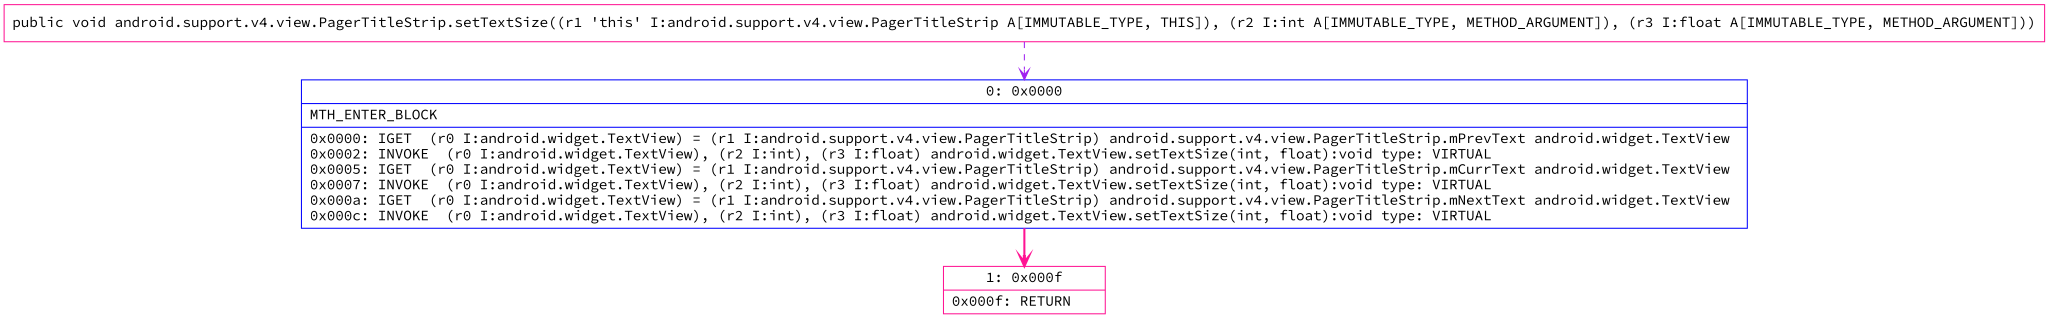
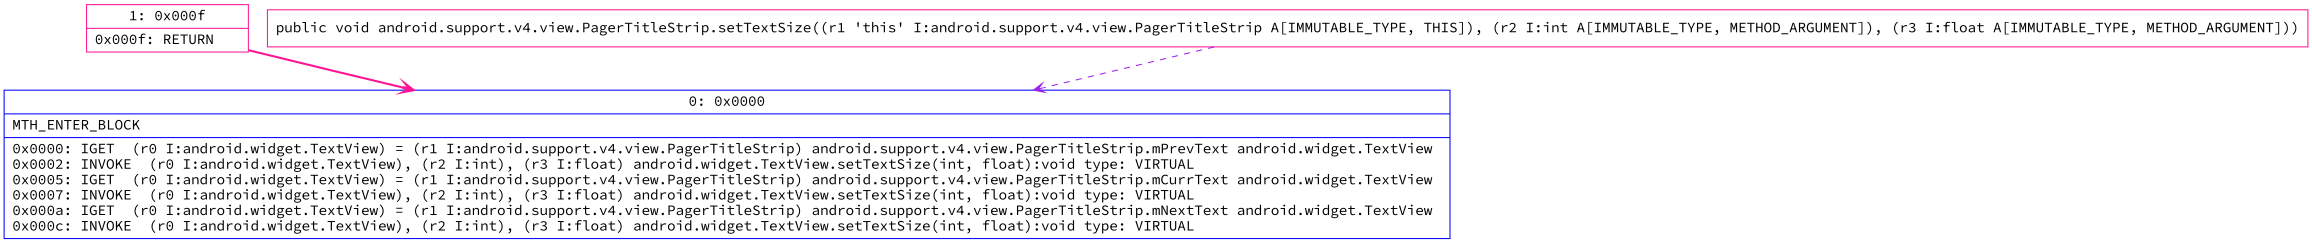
(1024, 242) -> (326, 69)
